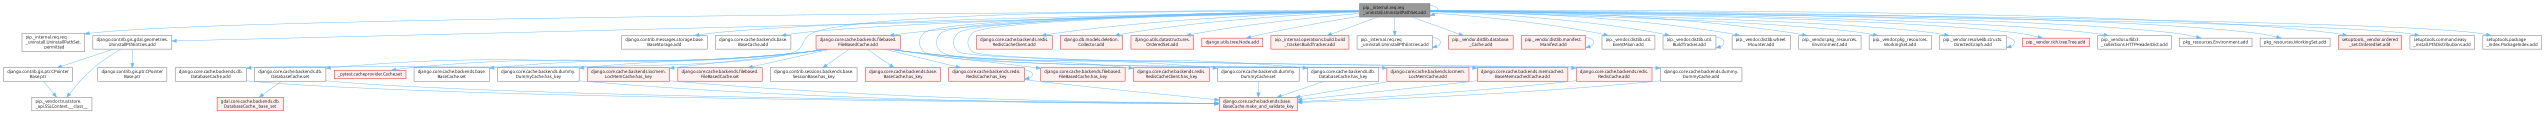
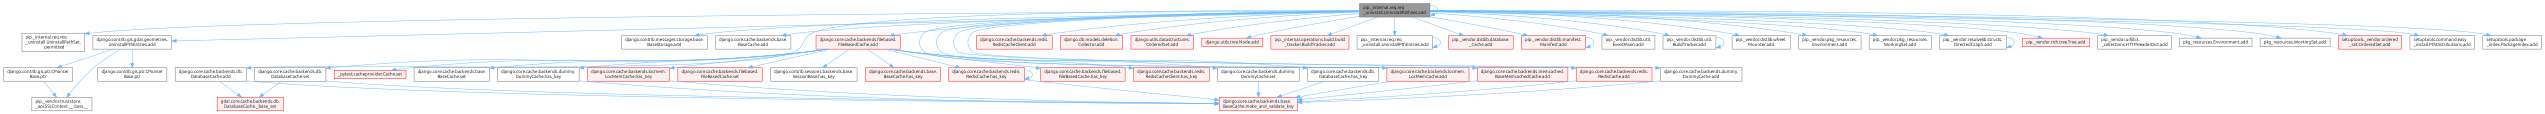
none -> (1477, 25)
none -> (229, 88)
